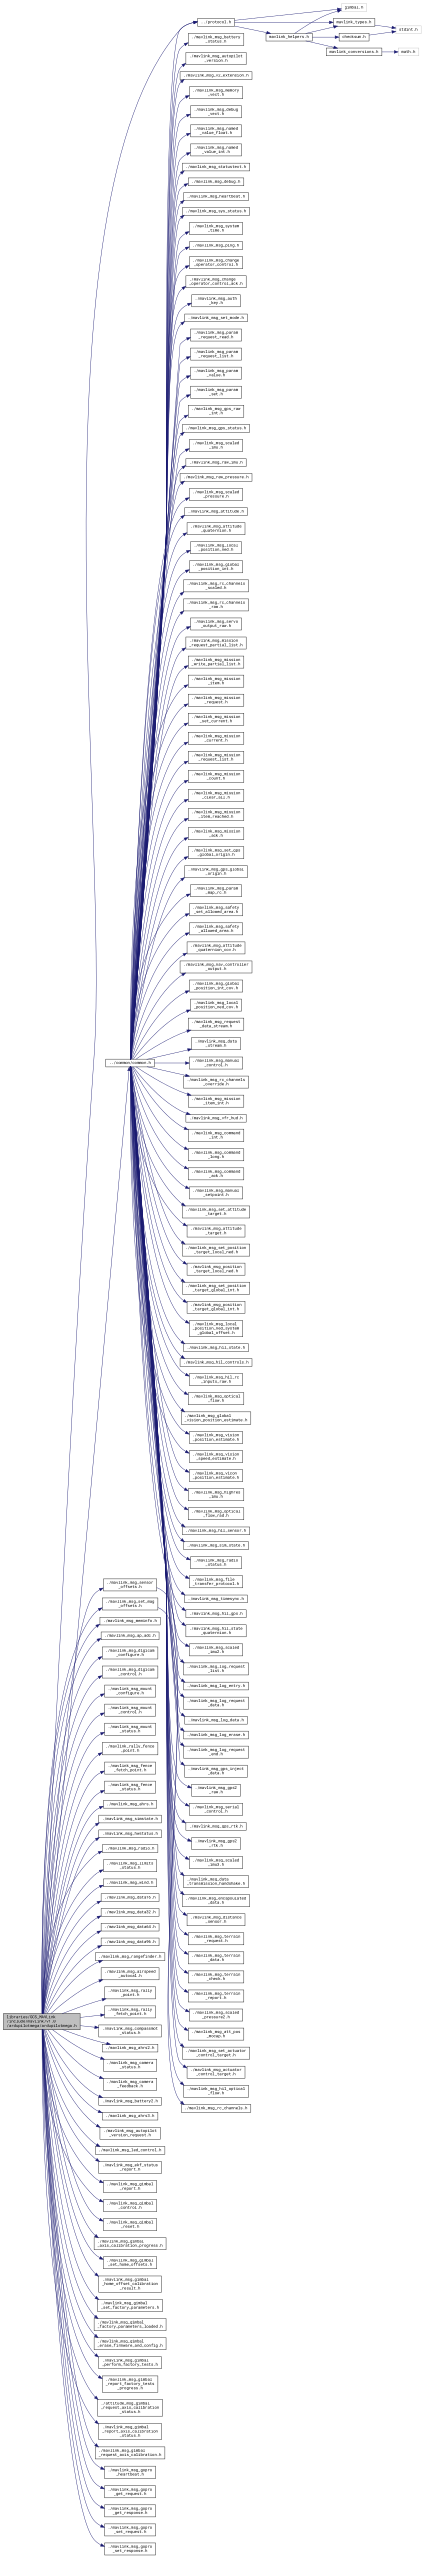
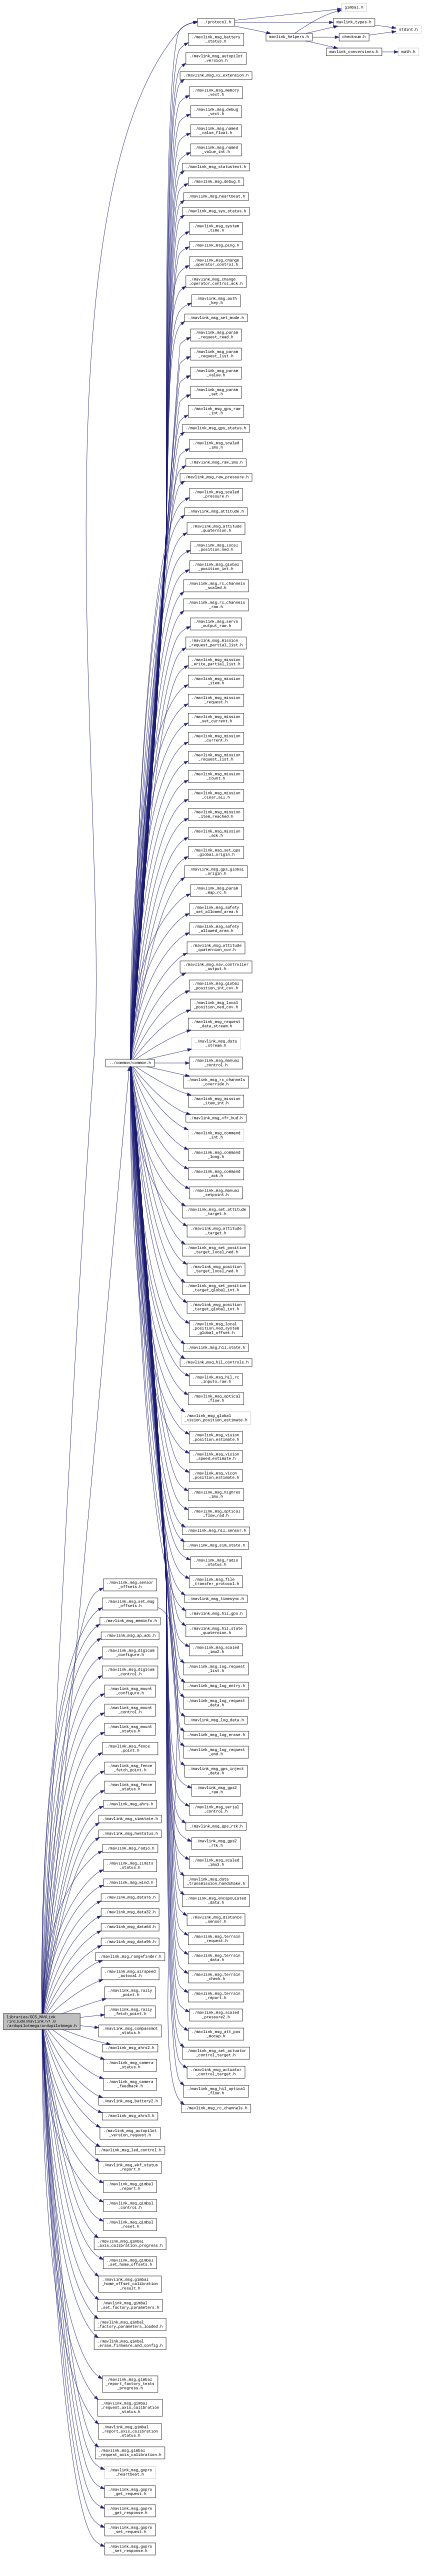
(216, 1044) -> (216, 1044)
(216, 1135) -> (216, 1135)
(216, 1418) -> (216, 1418)
(130, 1749) -> (130, 1749)
(173, 1833) -> (166, 1575)
(130, 2363) -> none
(130, 2408) -> (130, 2408)
(130, 2472) -> (130, 2472)
